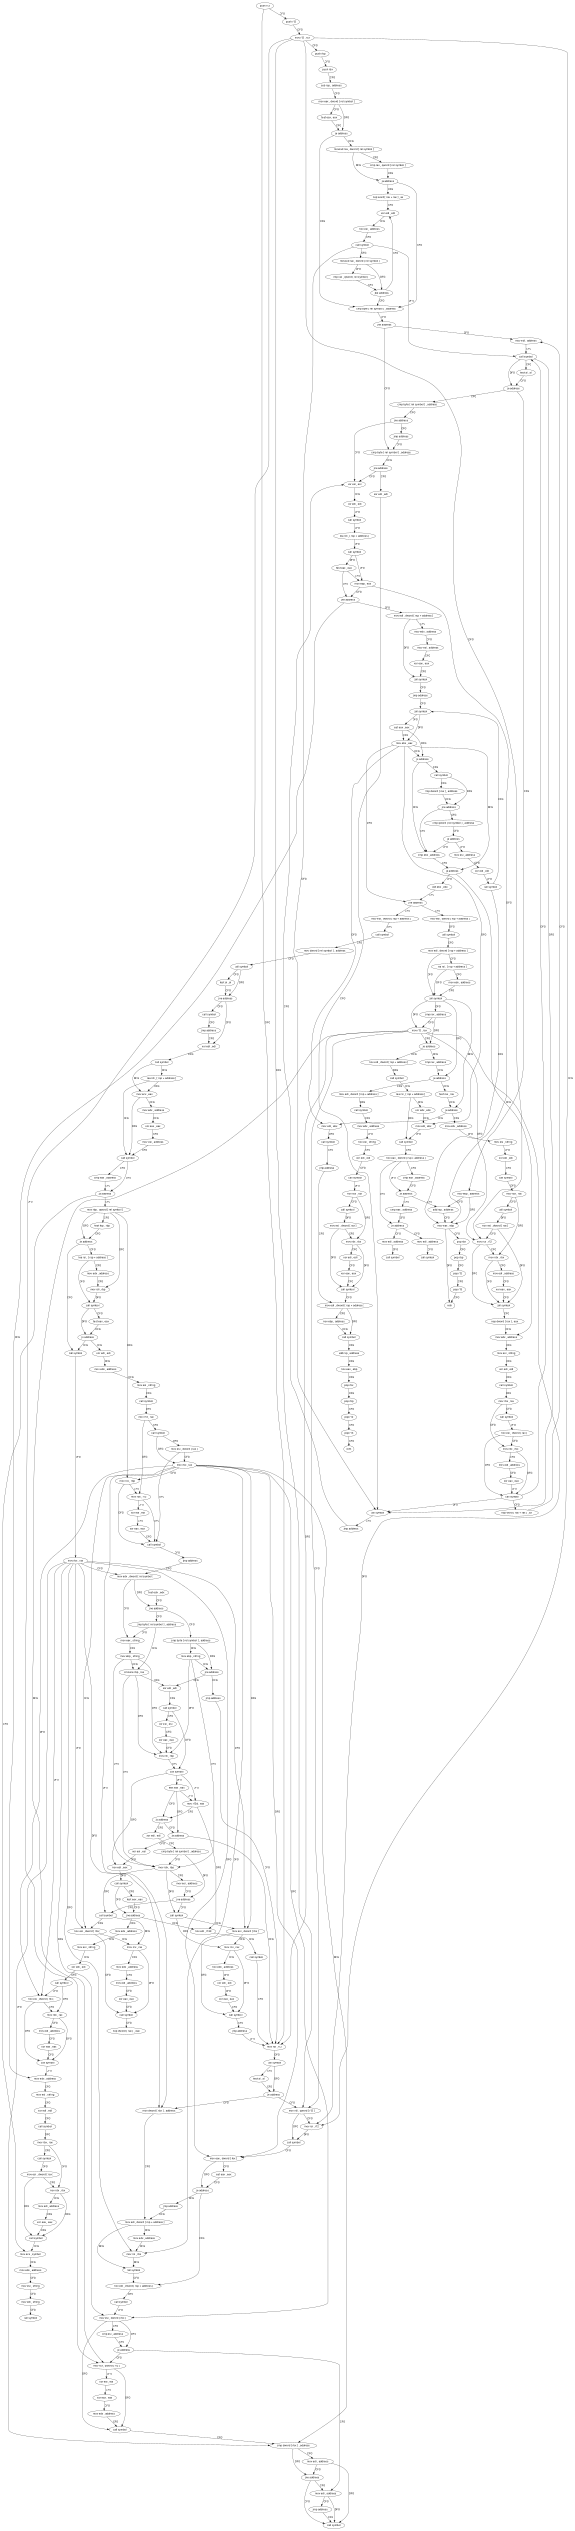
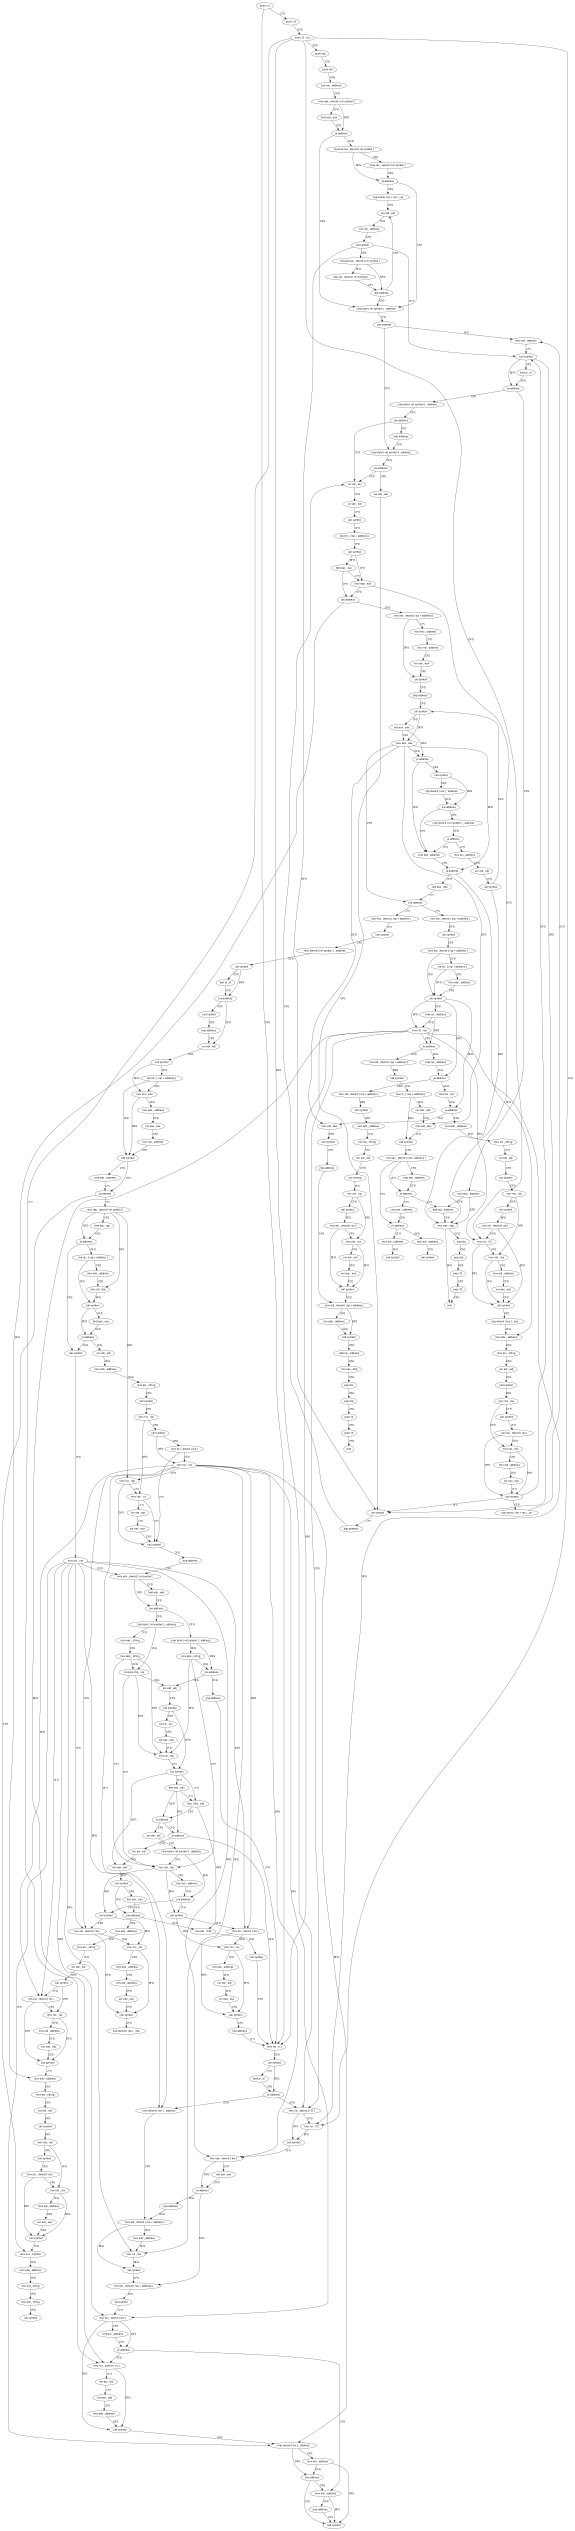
(124, 1607) -> (145, 1584)
